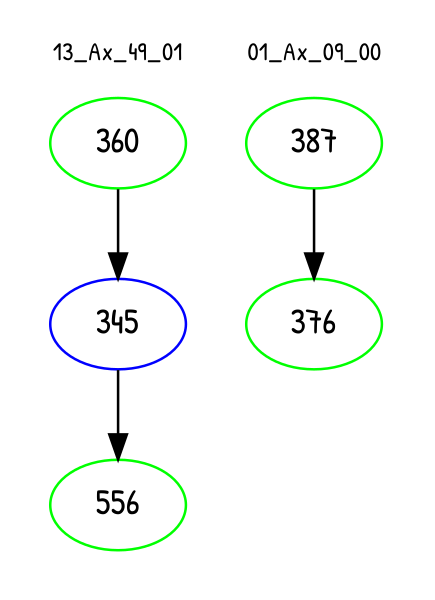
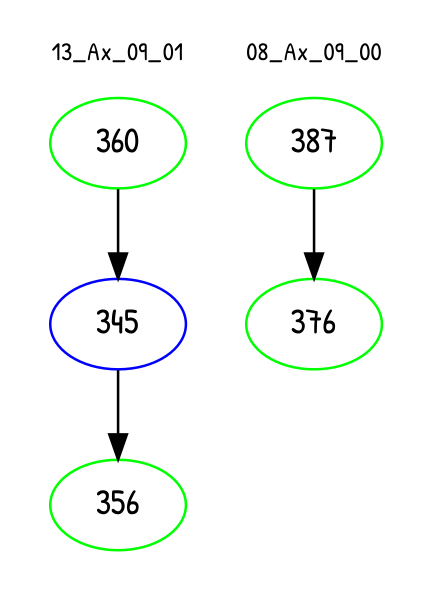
(118, 54) -> (118, 54)
(315, 54) -> (315, 54)
(118, 505) -> (118, 505)
